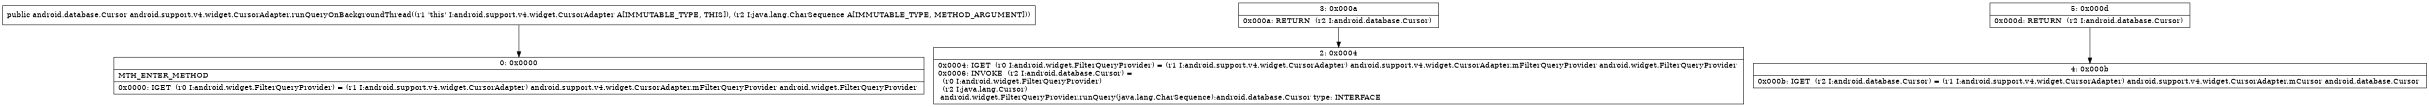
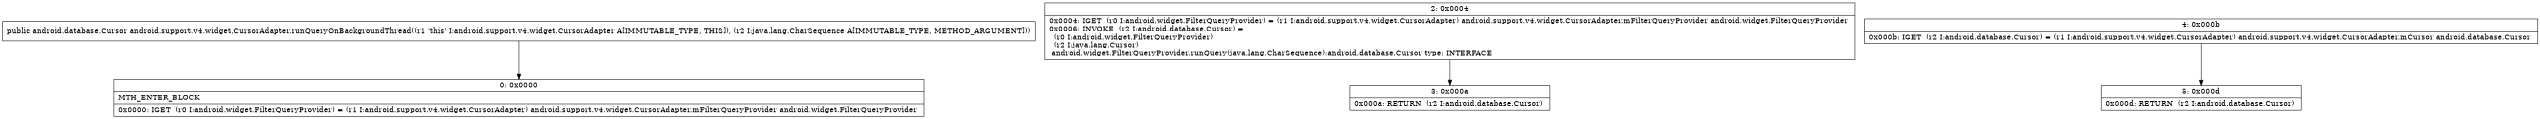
(1339, 35) -> (1450, 70)
(2090, 43) -> (2201, 62)
(164, 75) -> (159, 98)
